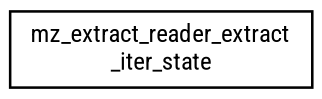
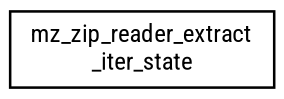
(161, 50) -> (142, 50)
